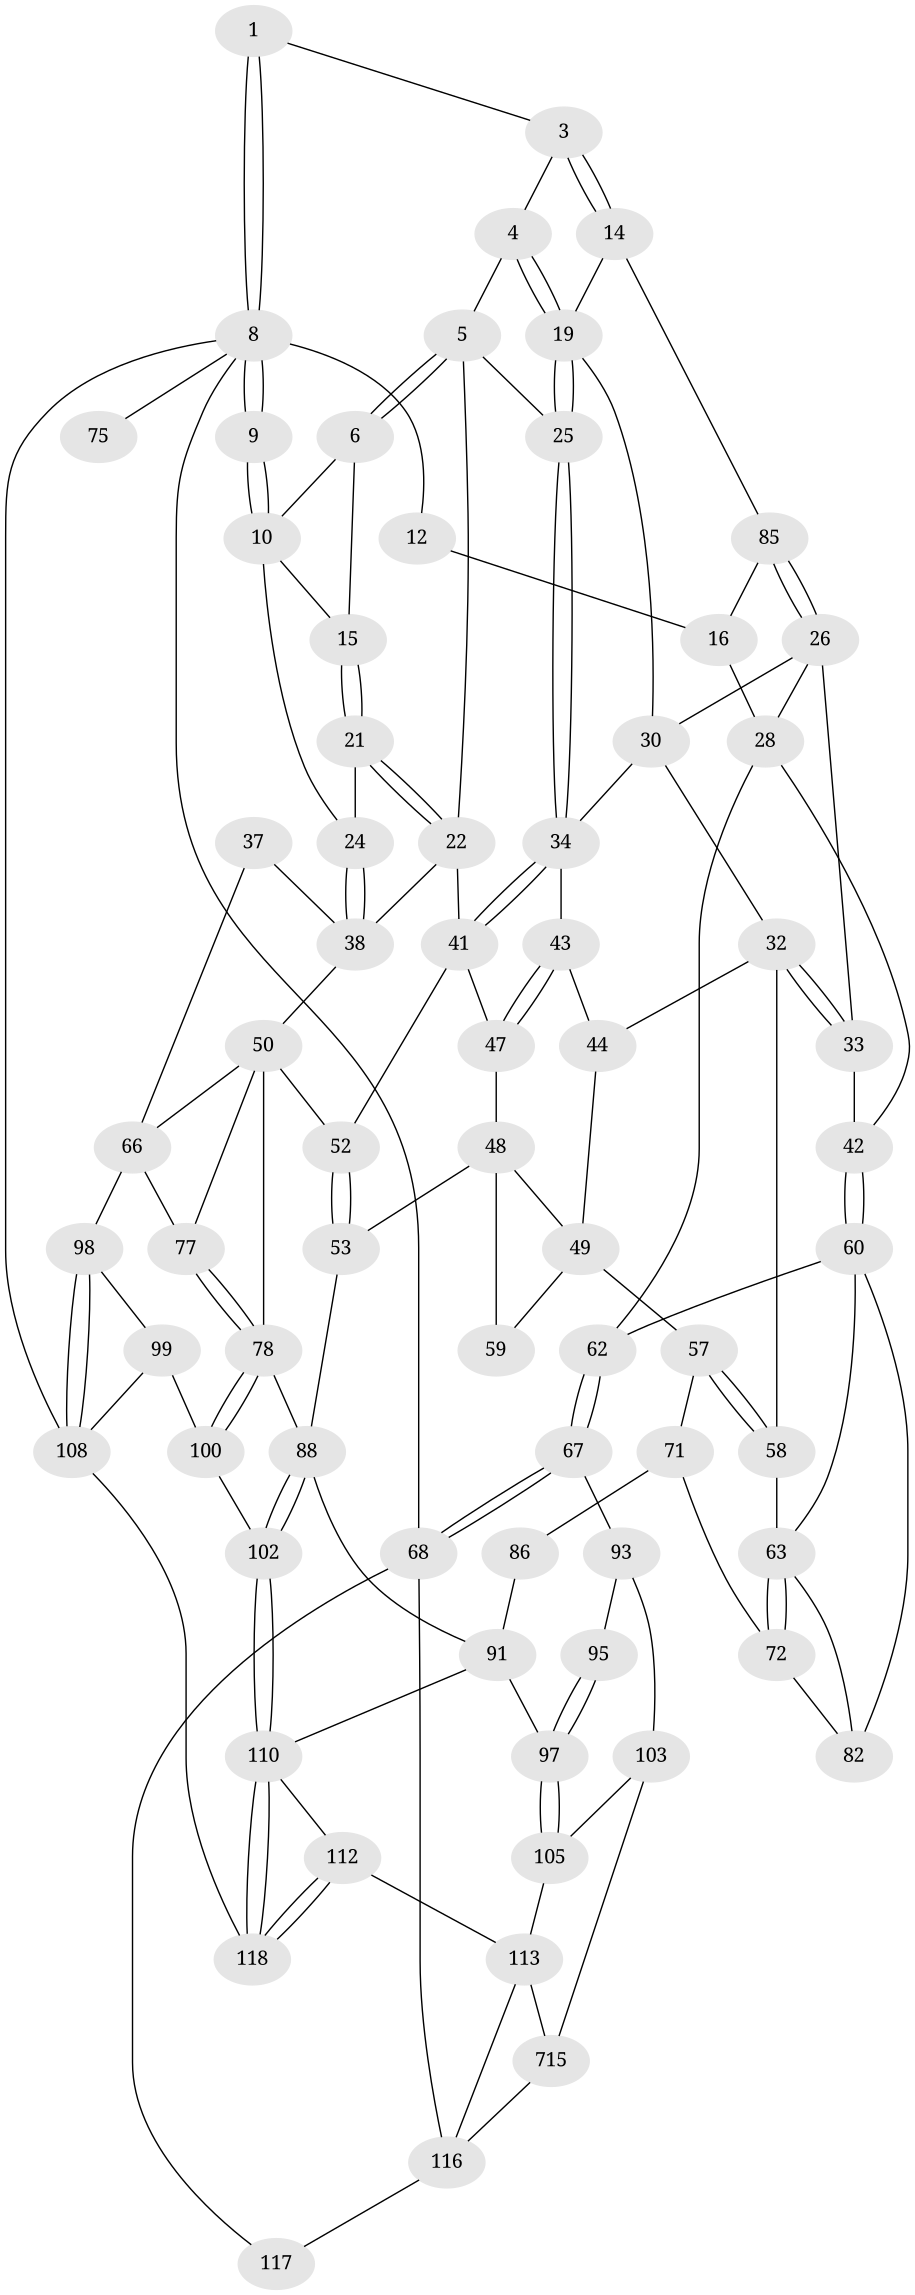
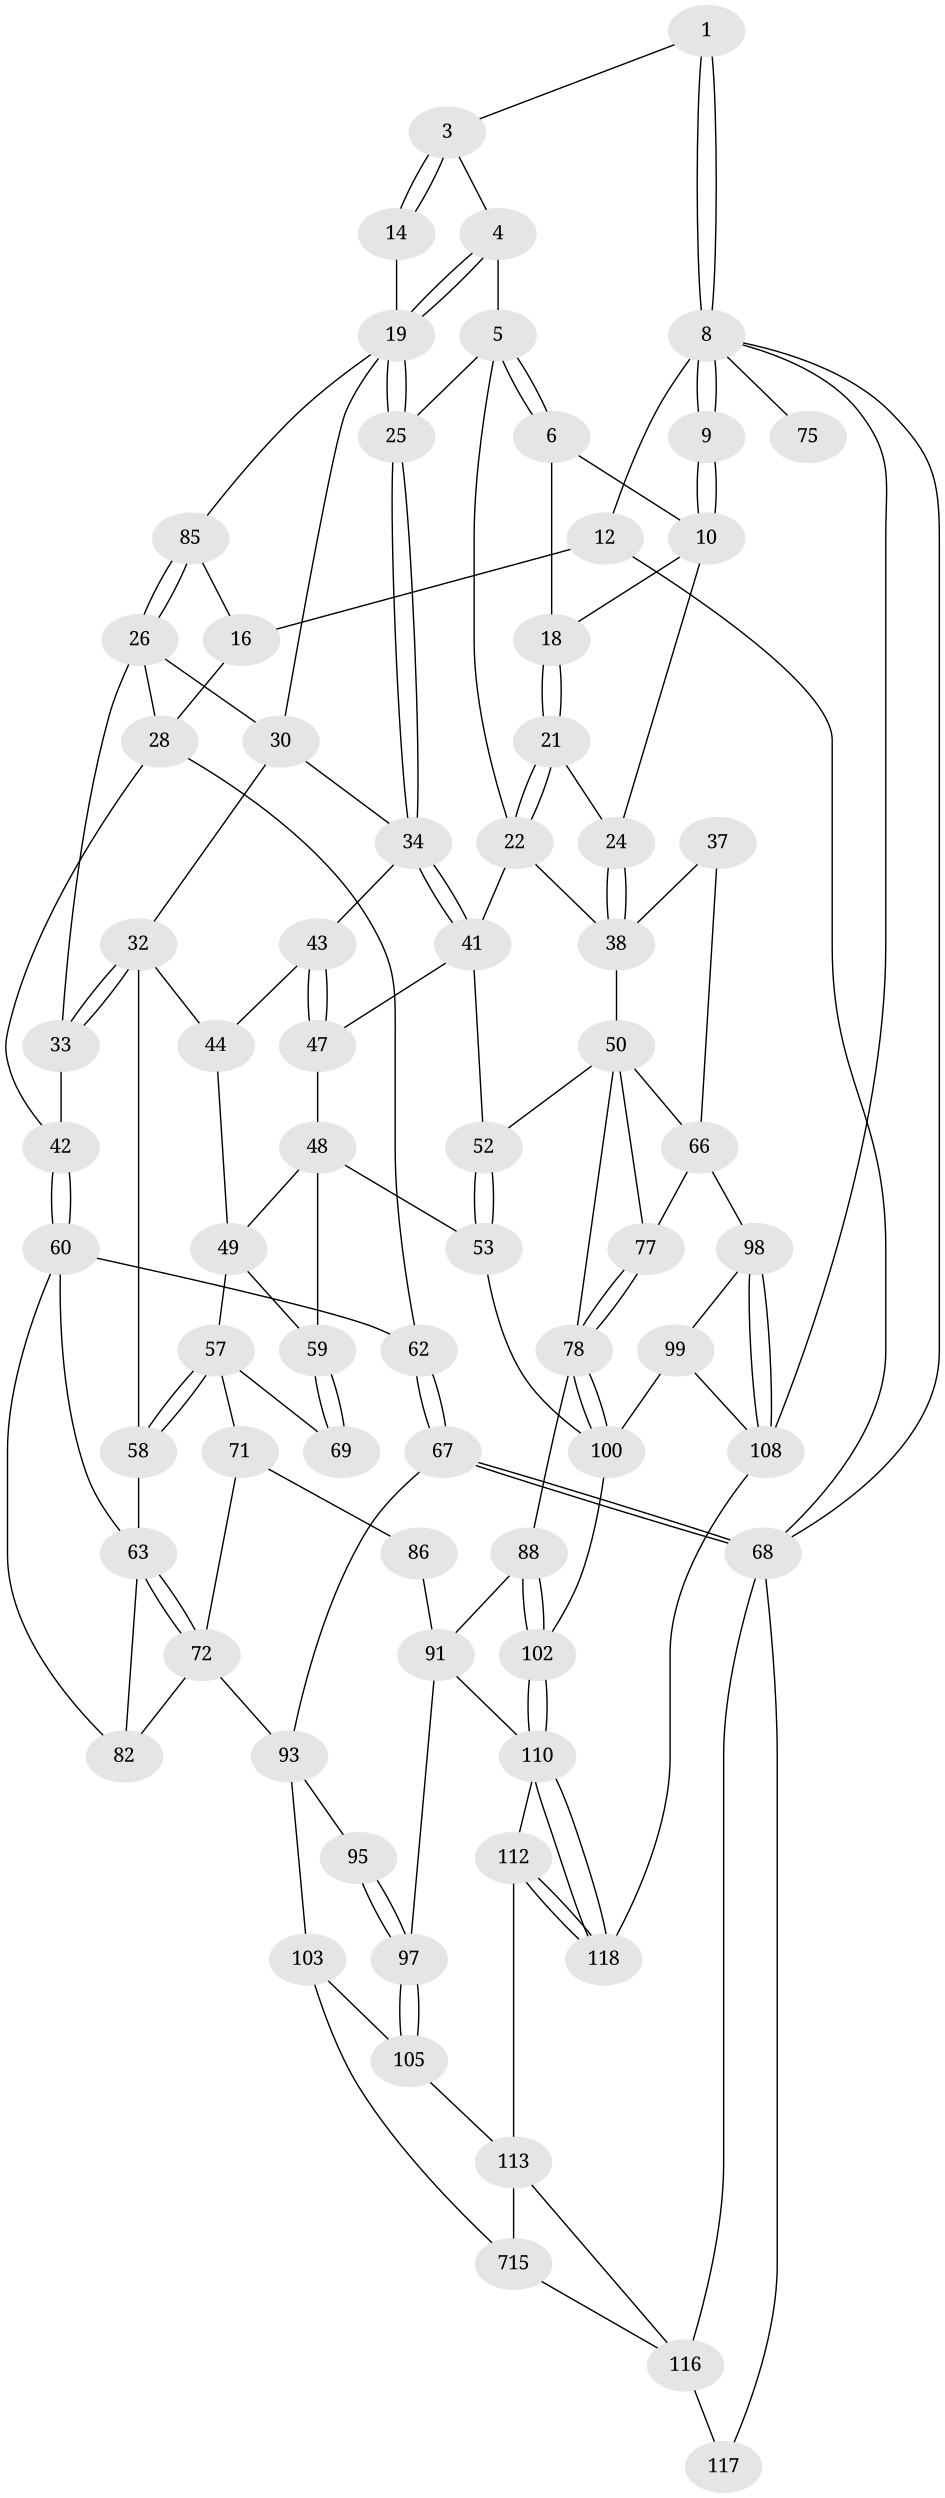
(692, 386) -> (282, 428)
(348, 640) -> (552, 640)
none -> (838, 1016)
(324, 1350) -> (517, 1364)
none -> (342, 1452)
none -> (246, 1706)
